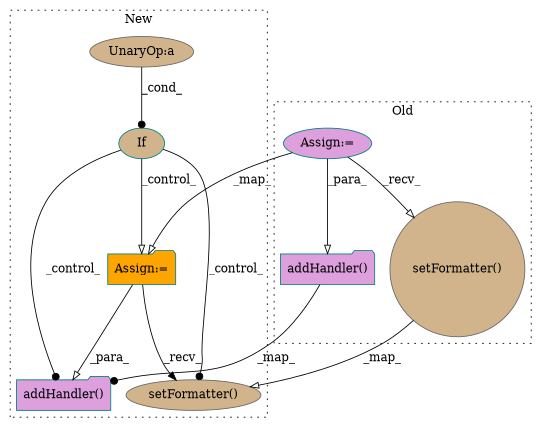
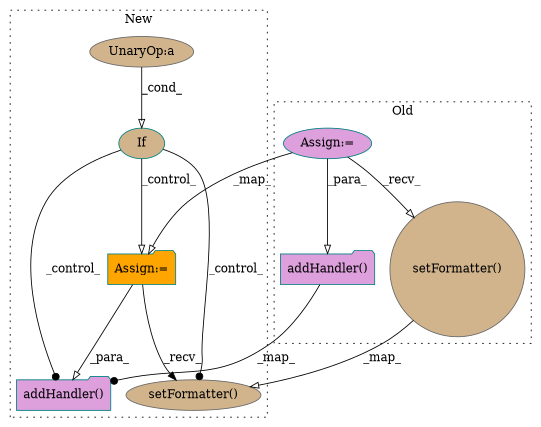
(142, 94) -> (142, 94)
